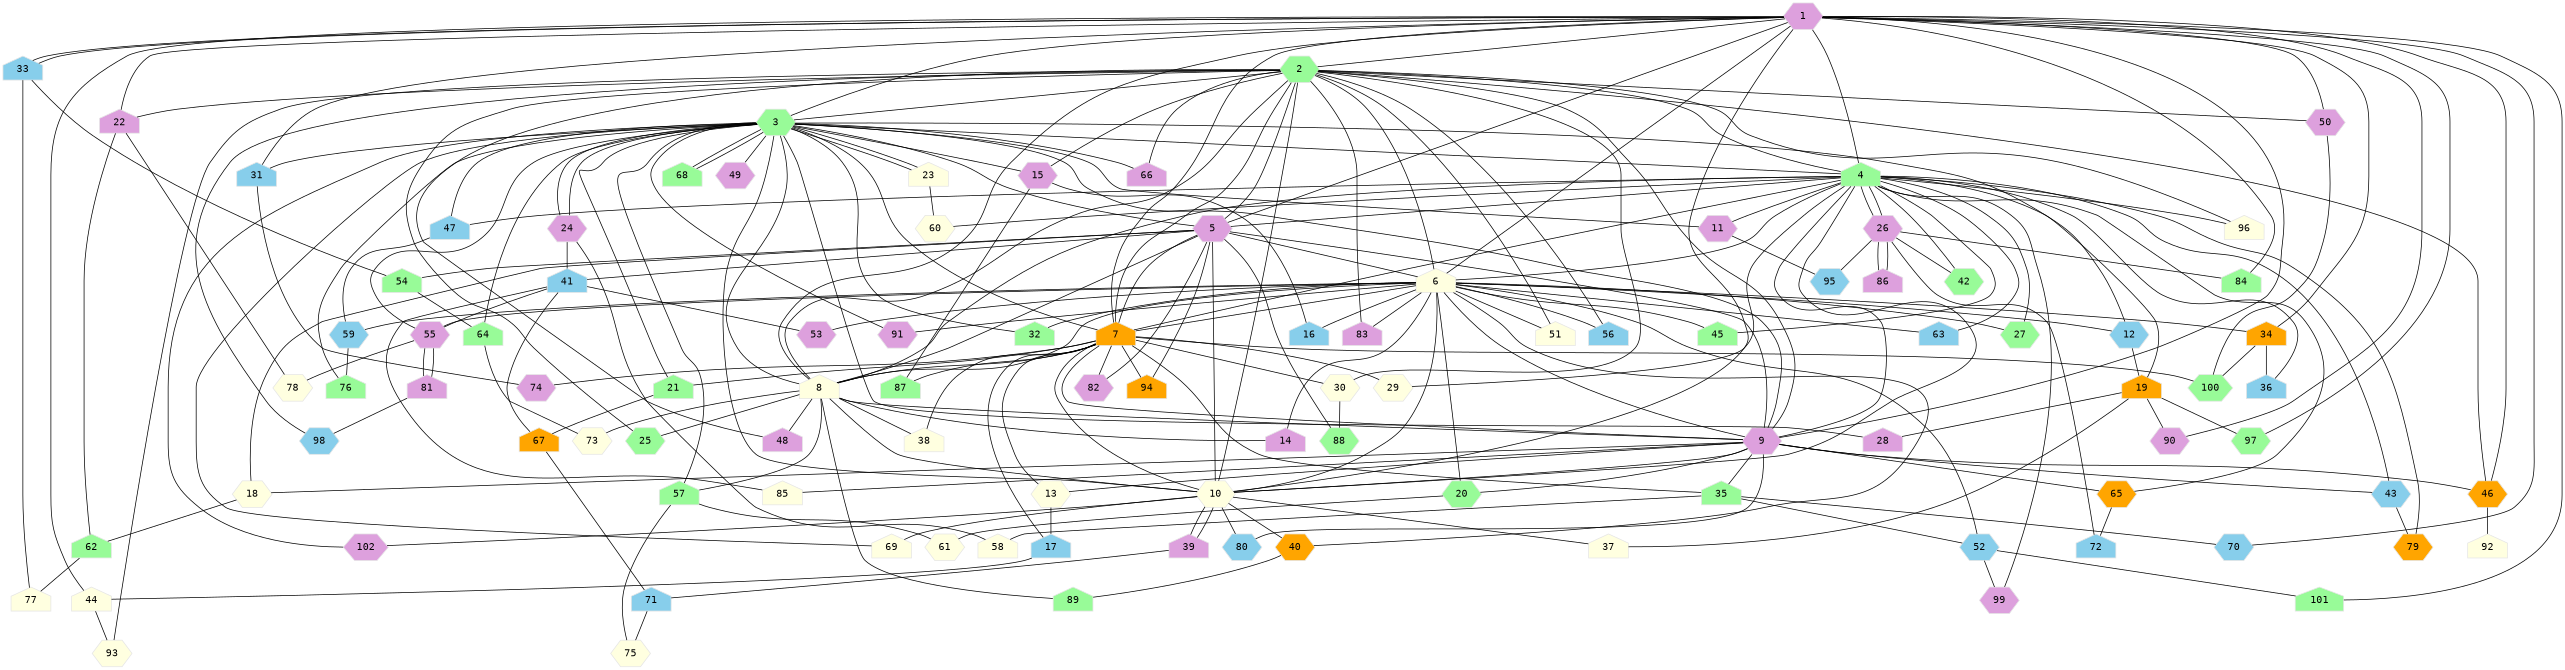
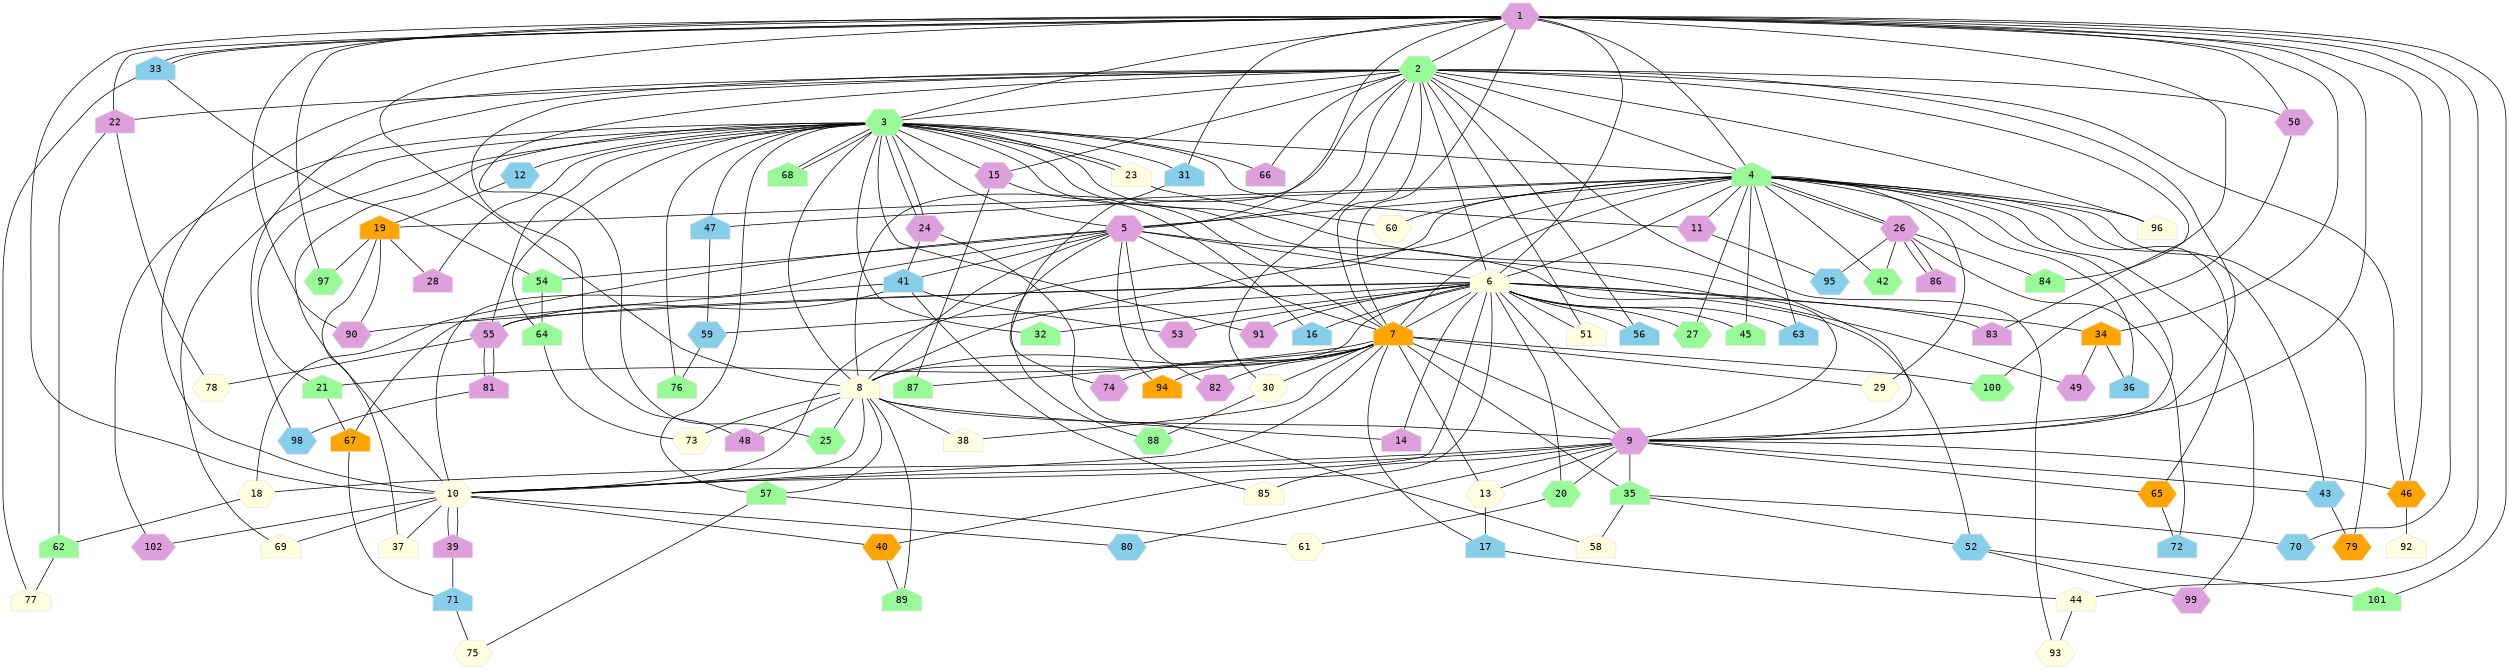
(1916, 309) -> (919, 297)
(2239, 361) -> (2089, 360)
